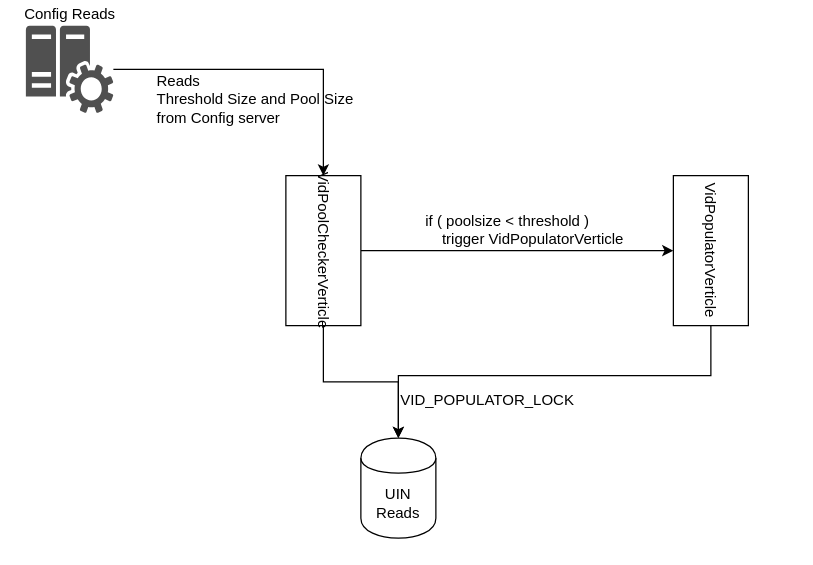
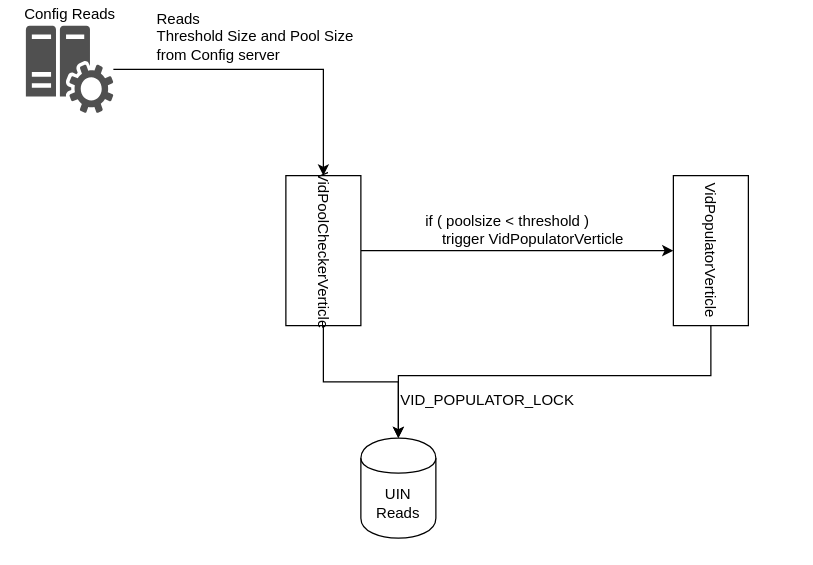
(267, 94) -> (267, 32)
